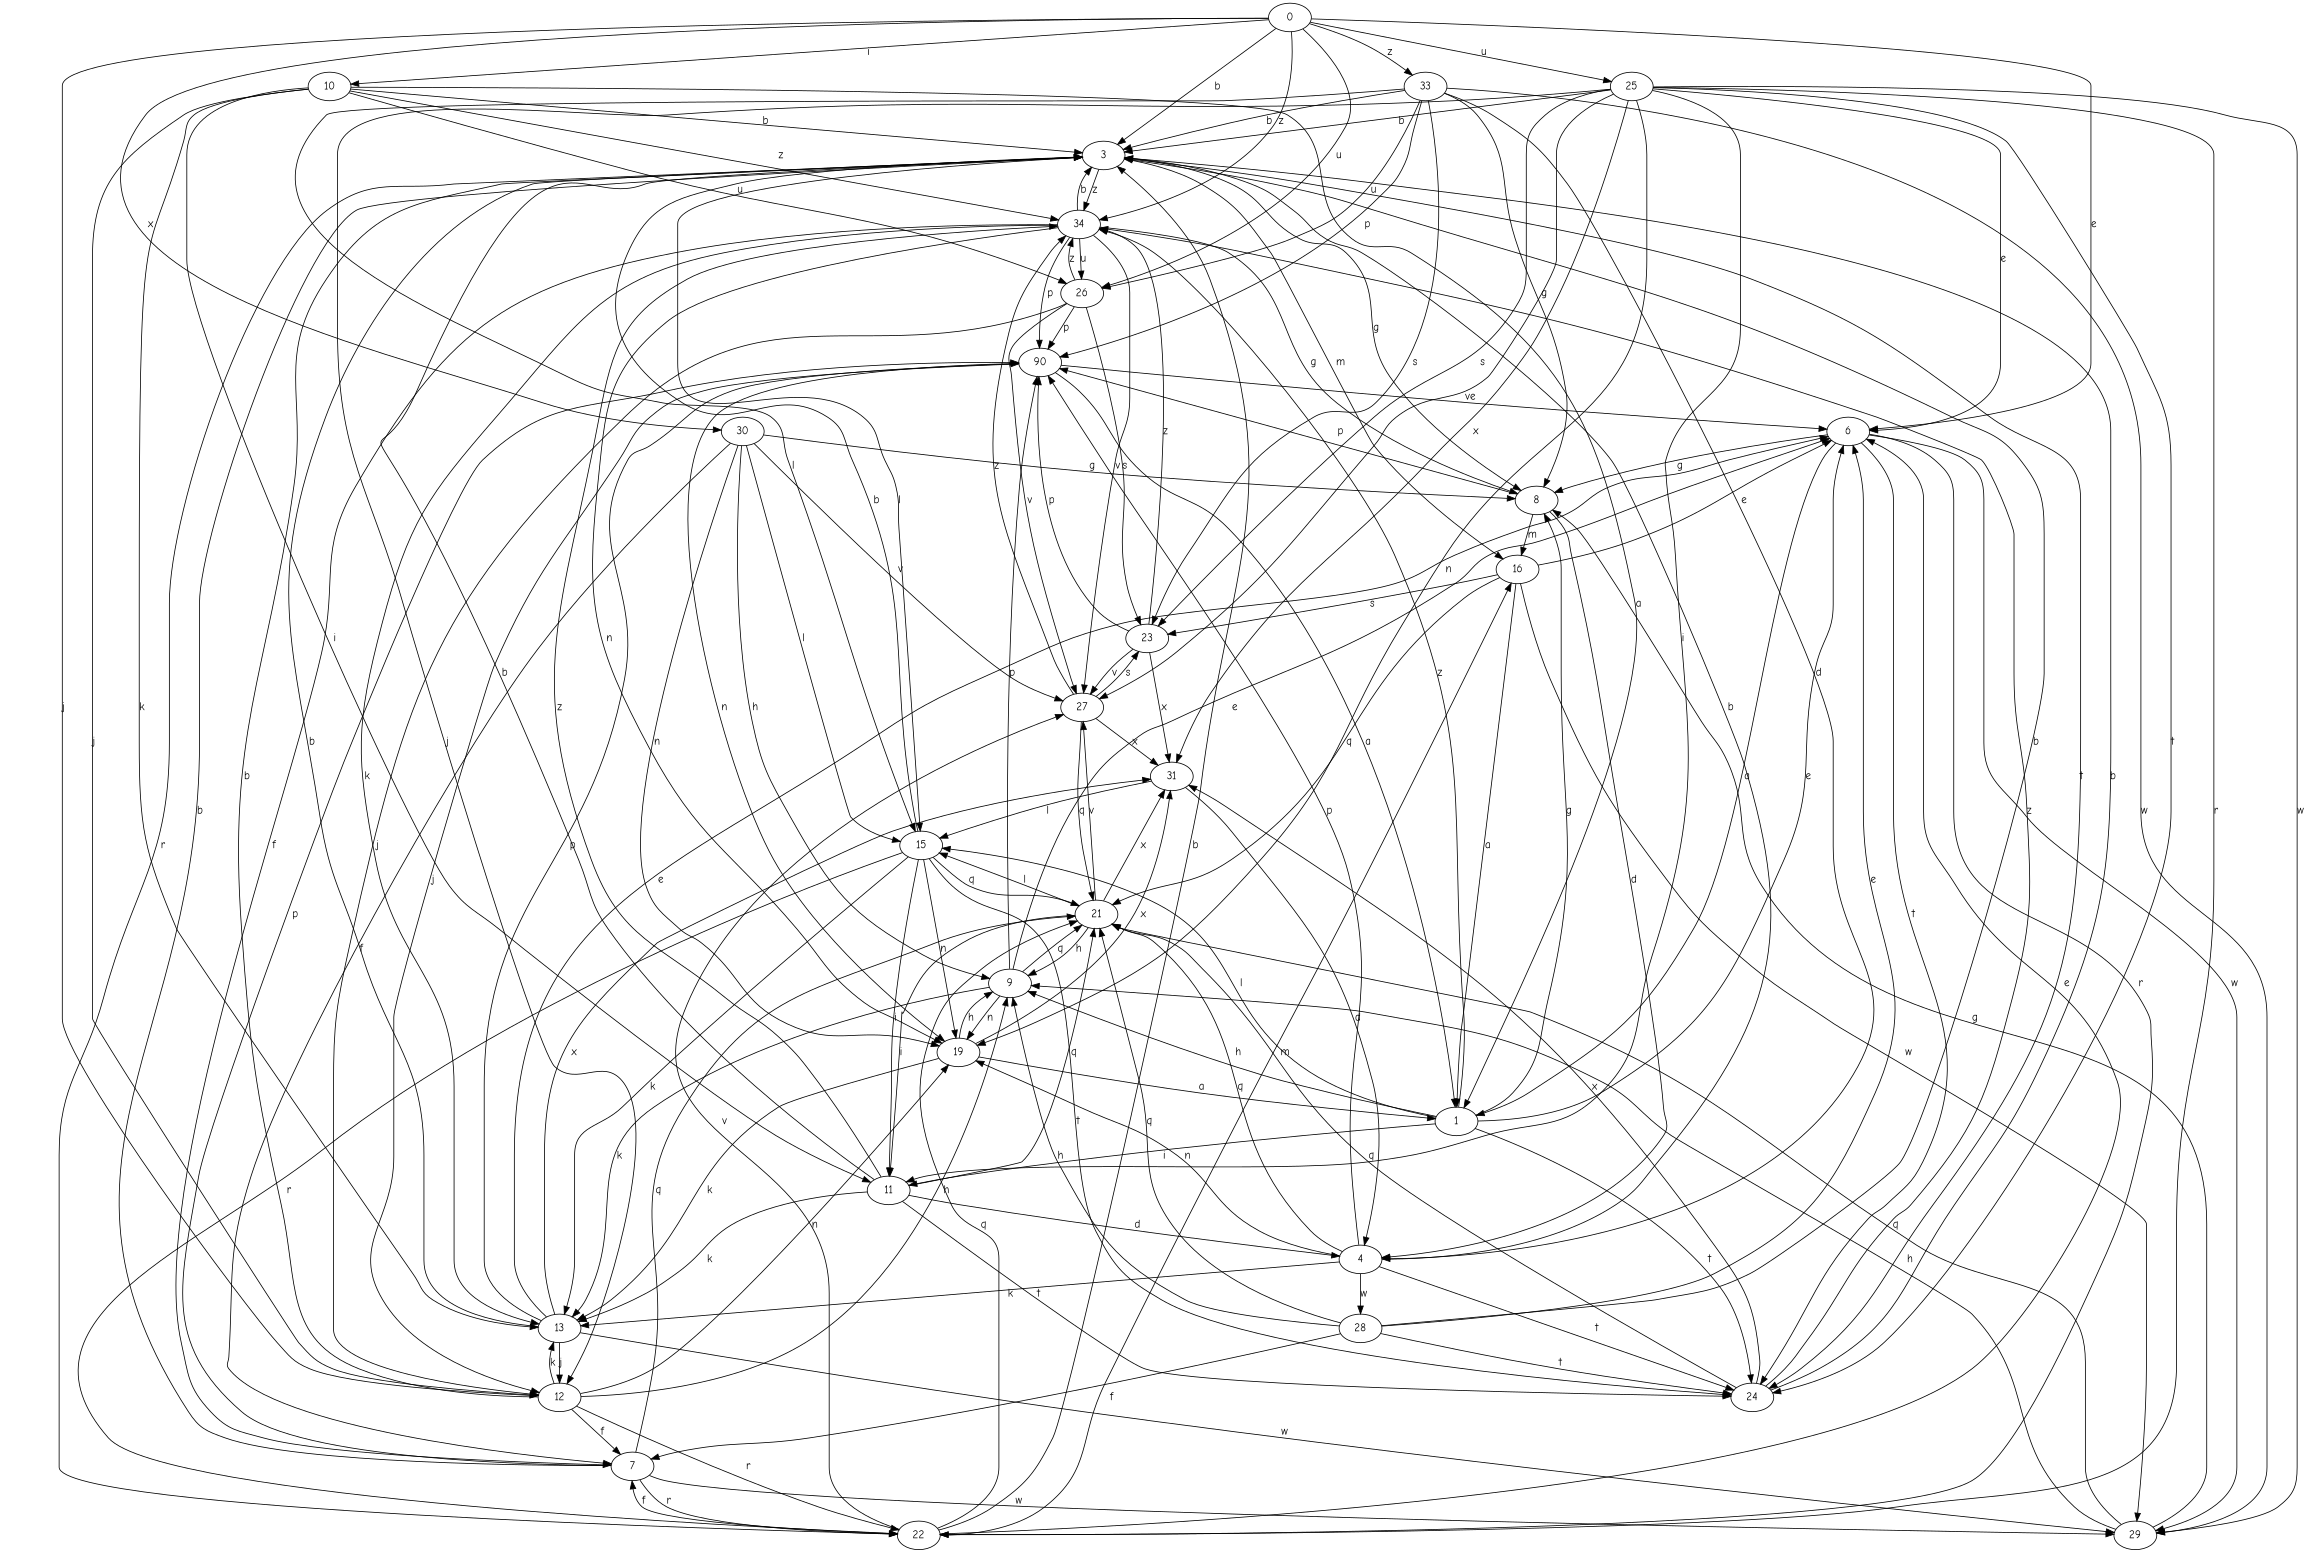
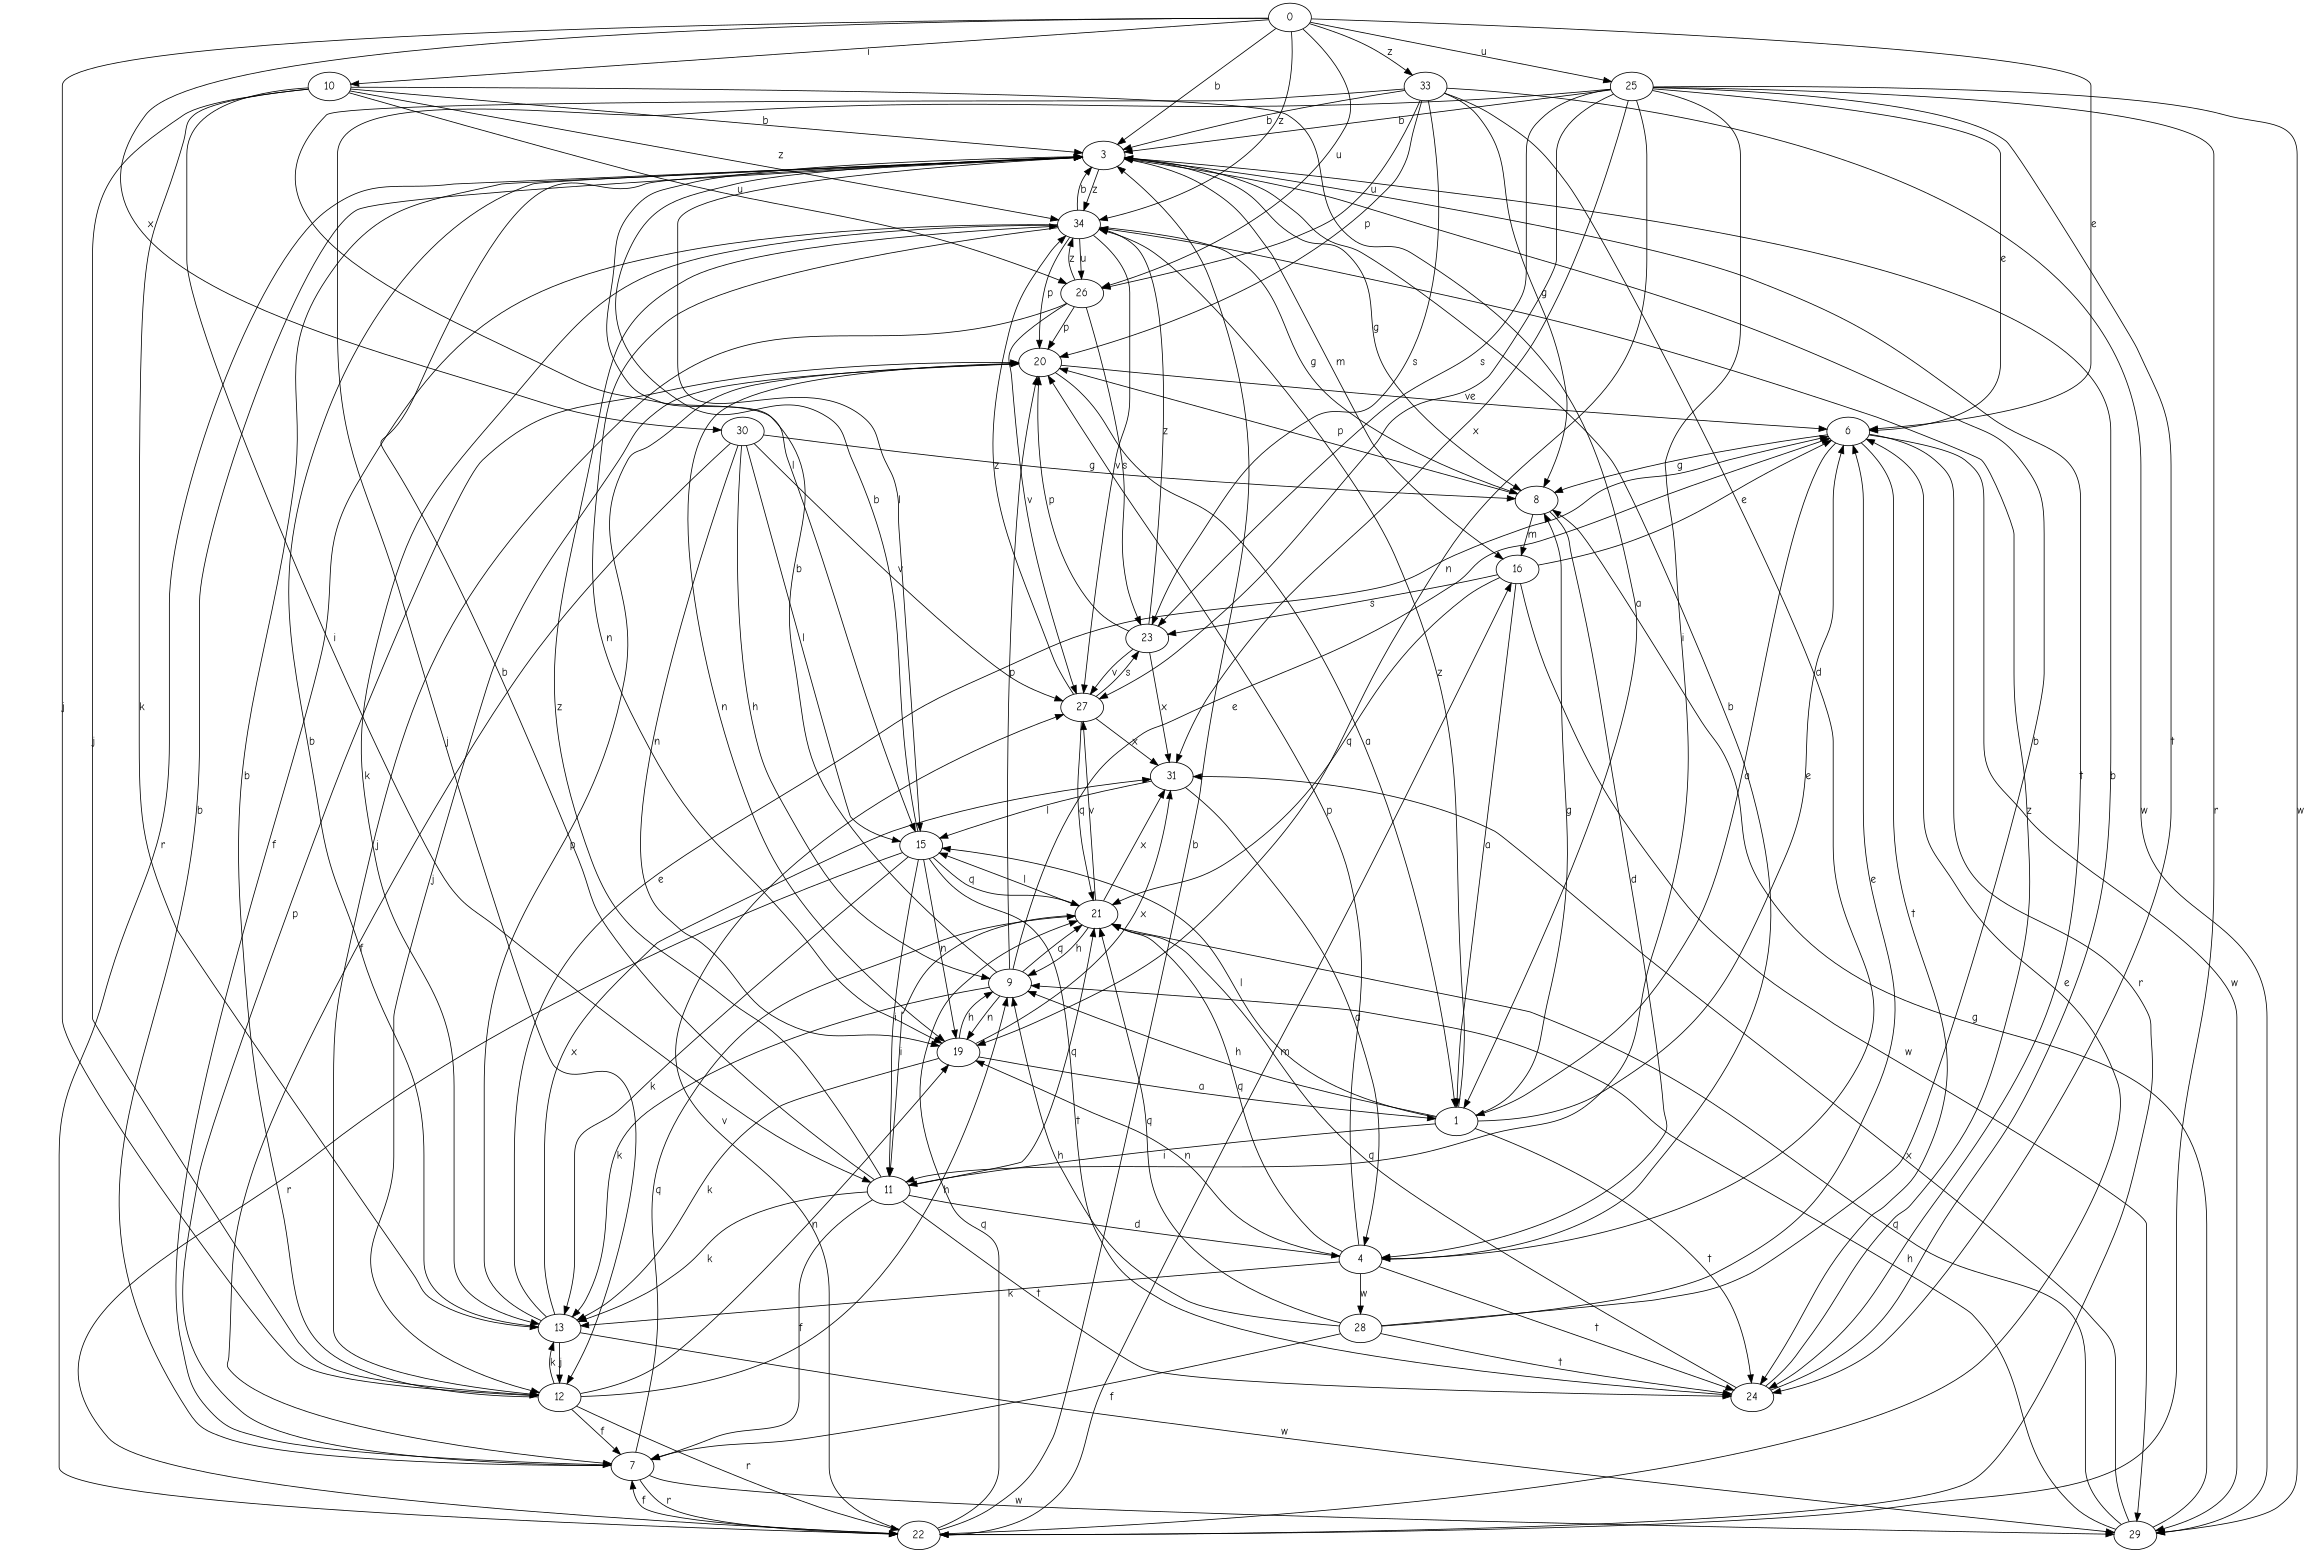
(1040, 362) -> (1040, 362)
none -> (633, 388)
(1553, 1051) -> (1760, 1046)
none -> (799, 1355)
